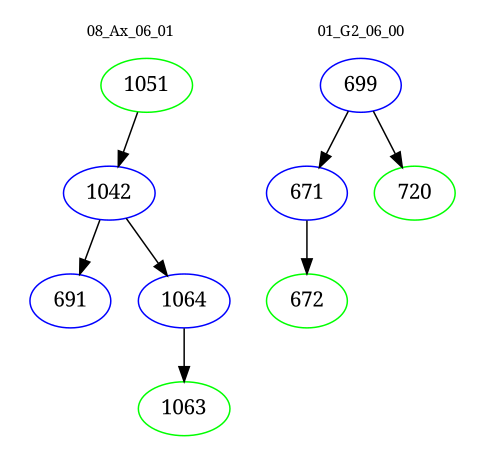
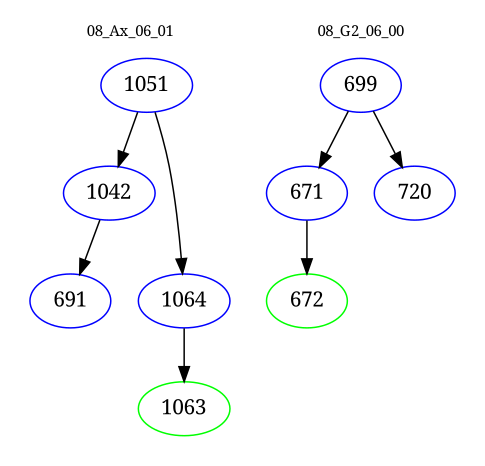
(361, 32) -> (361, 32)
(147, 85) -> (147, 85)
(415, 193) -> (415, 193)
(142, 241) -> (172, 185)
